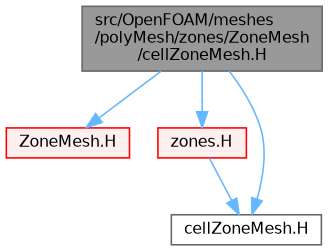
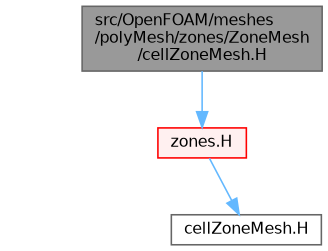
(261, 131) -> none
(68, 143) -> none
